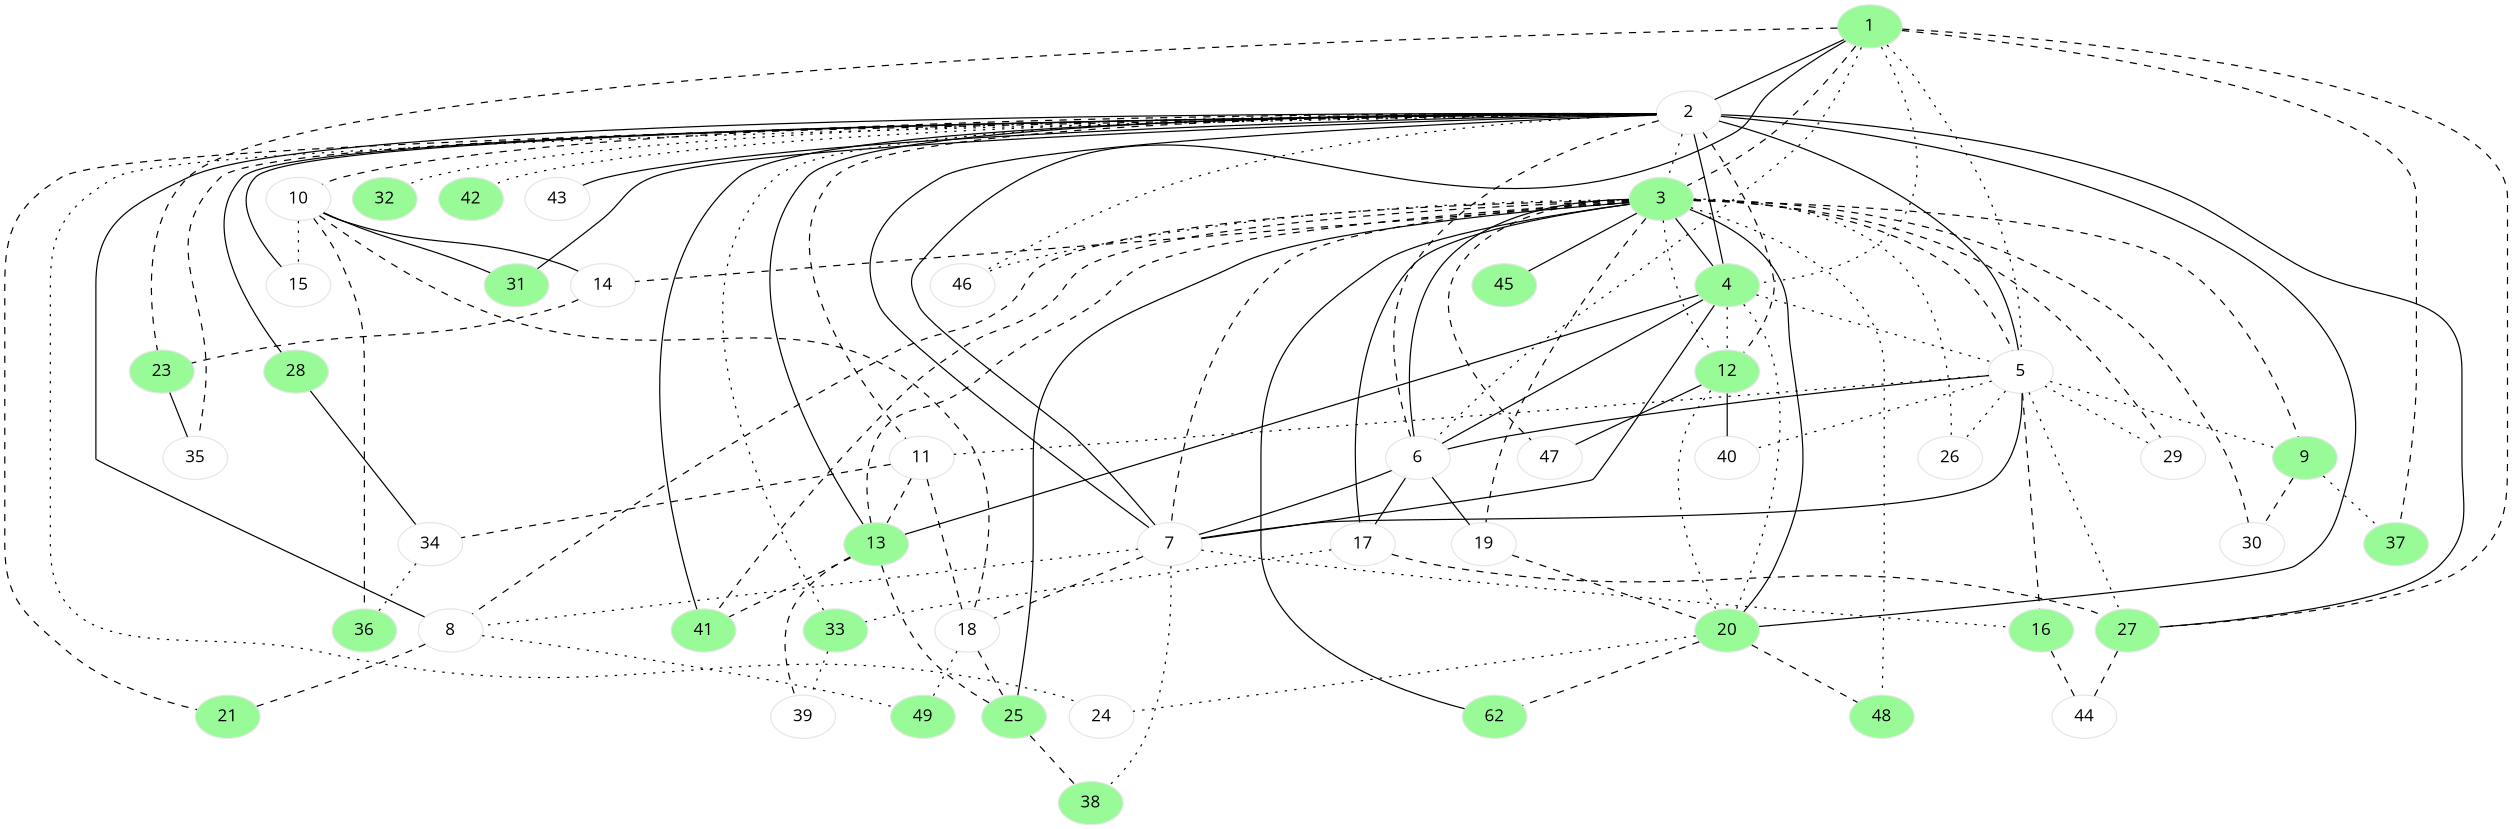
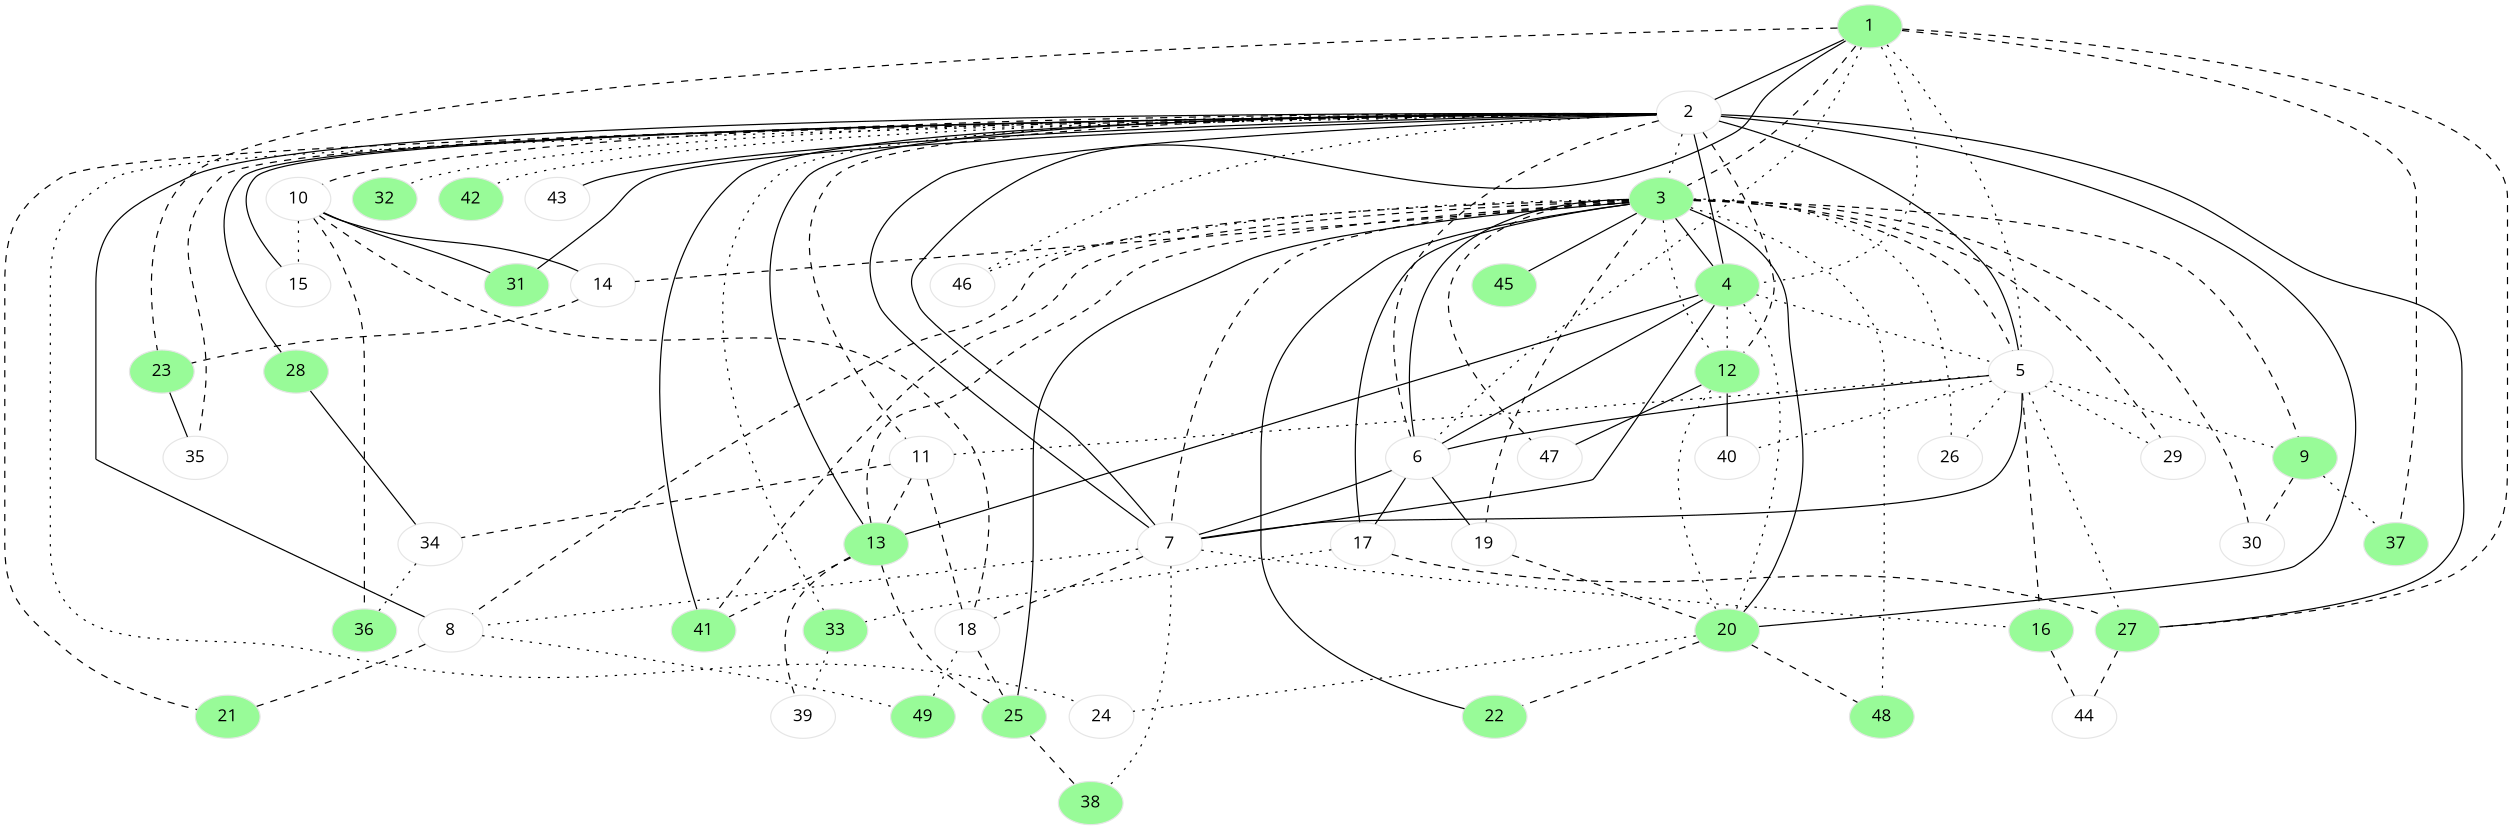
(1495, 717) -> (1495, 717)
